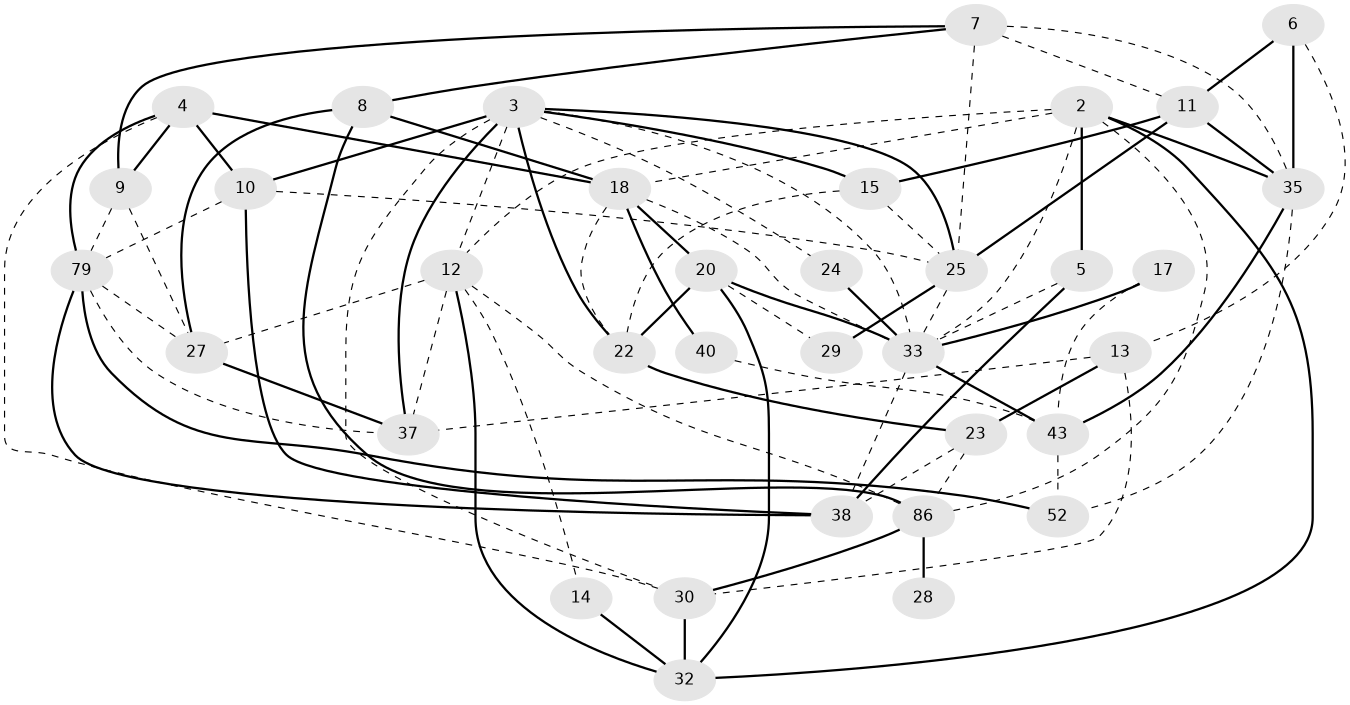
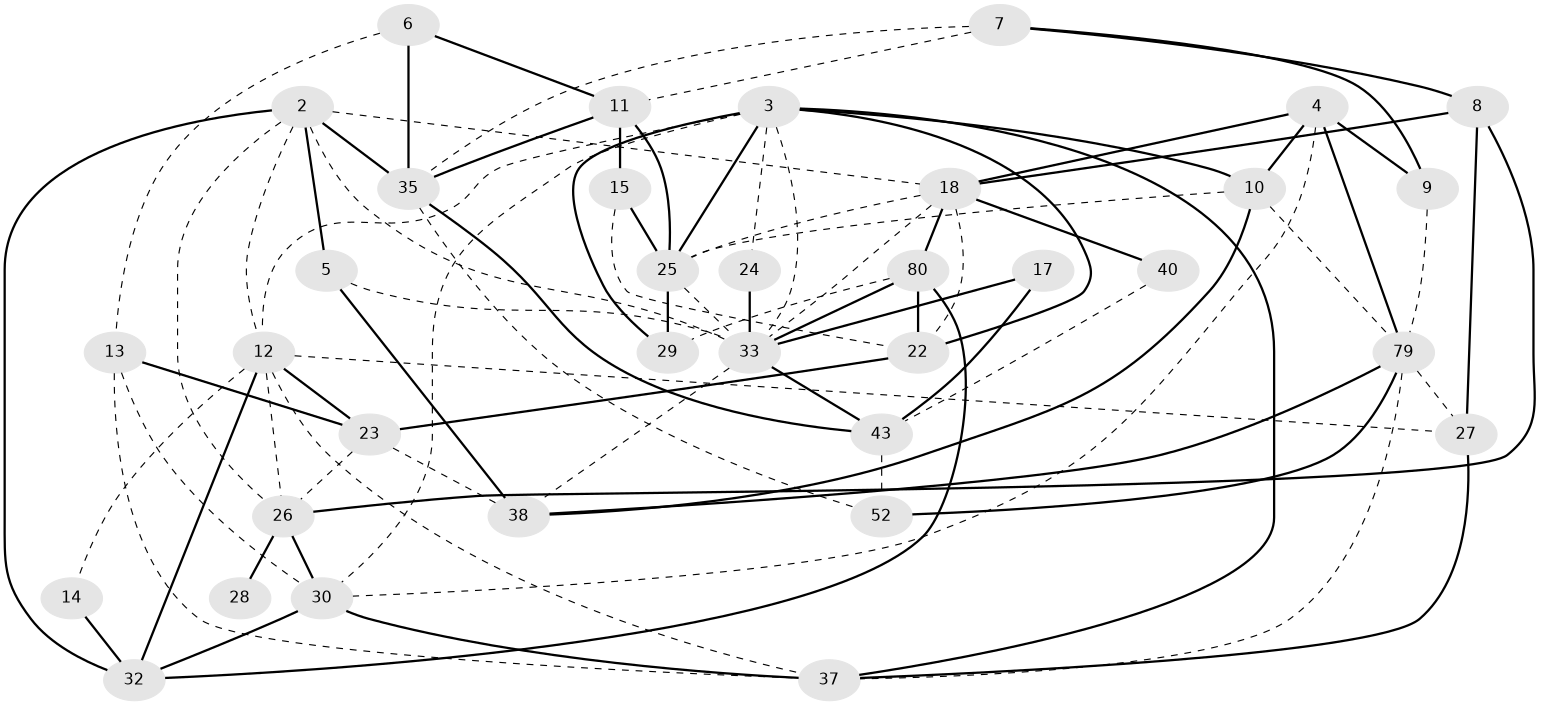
(689, 136) -> (575, 178)
(966, 148) -> (805, 221)
(913, 230) -> (644, 230)
(159, 271) -> none
(706, 271) -> (918, 271)
(1078, 335) -> (972, 360)
none -> (317, 394)
(924, 516) -> (283, 516)
none -> (570, 657)
